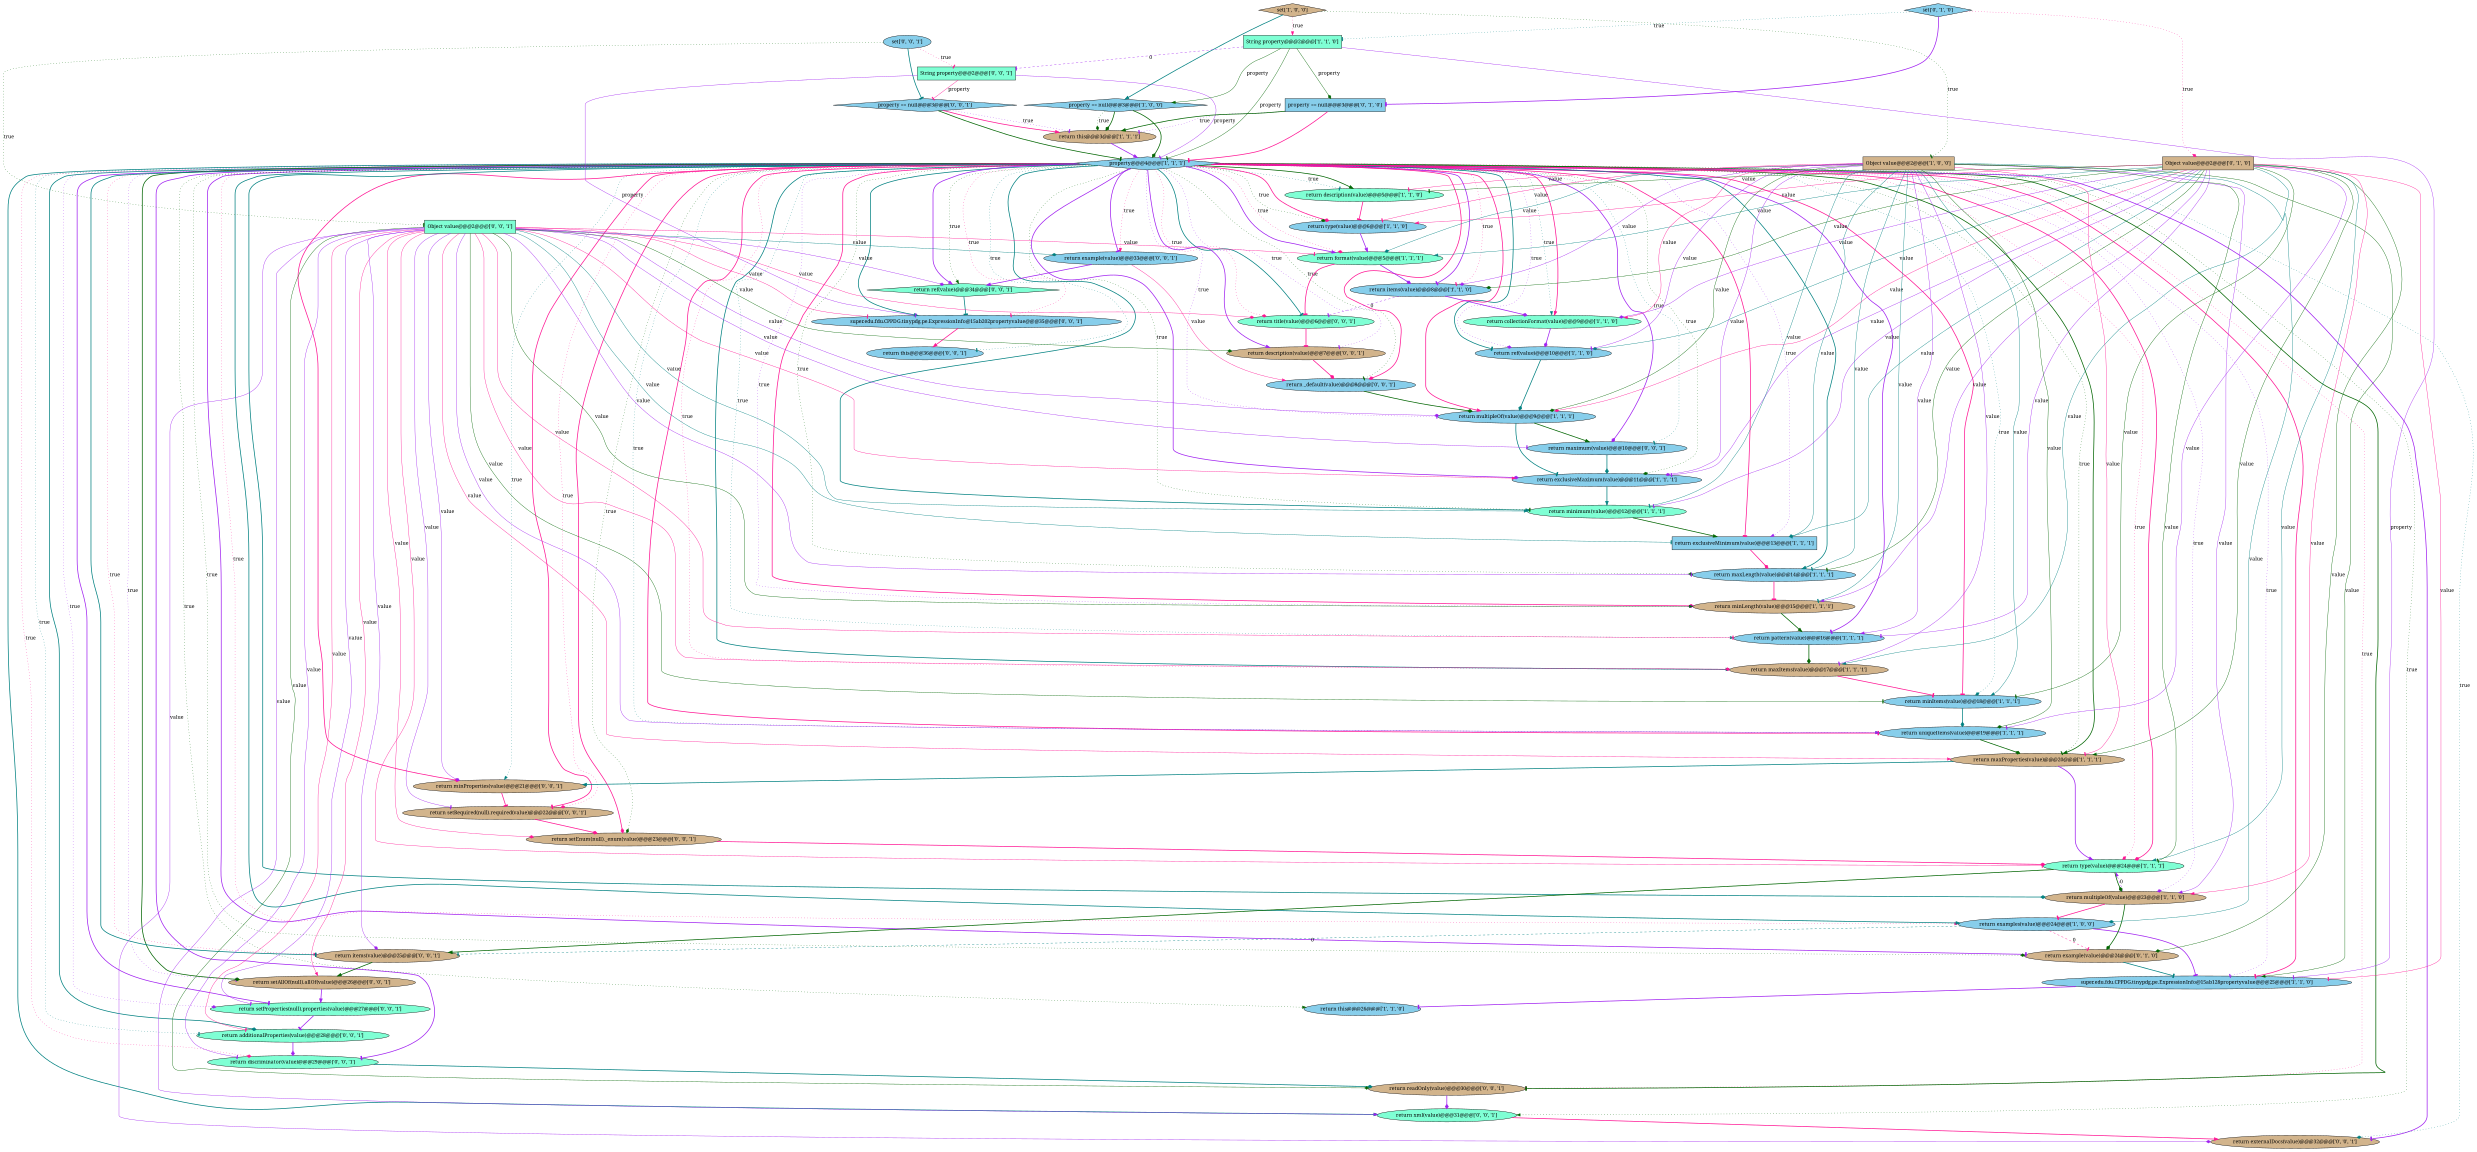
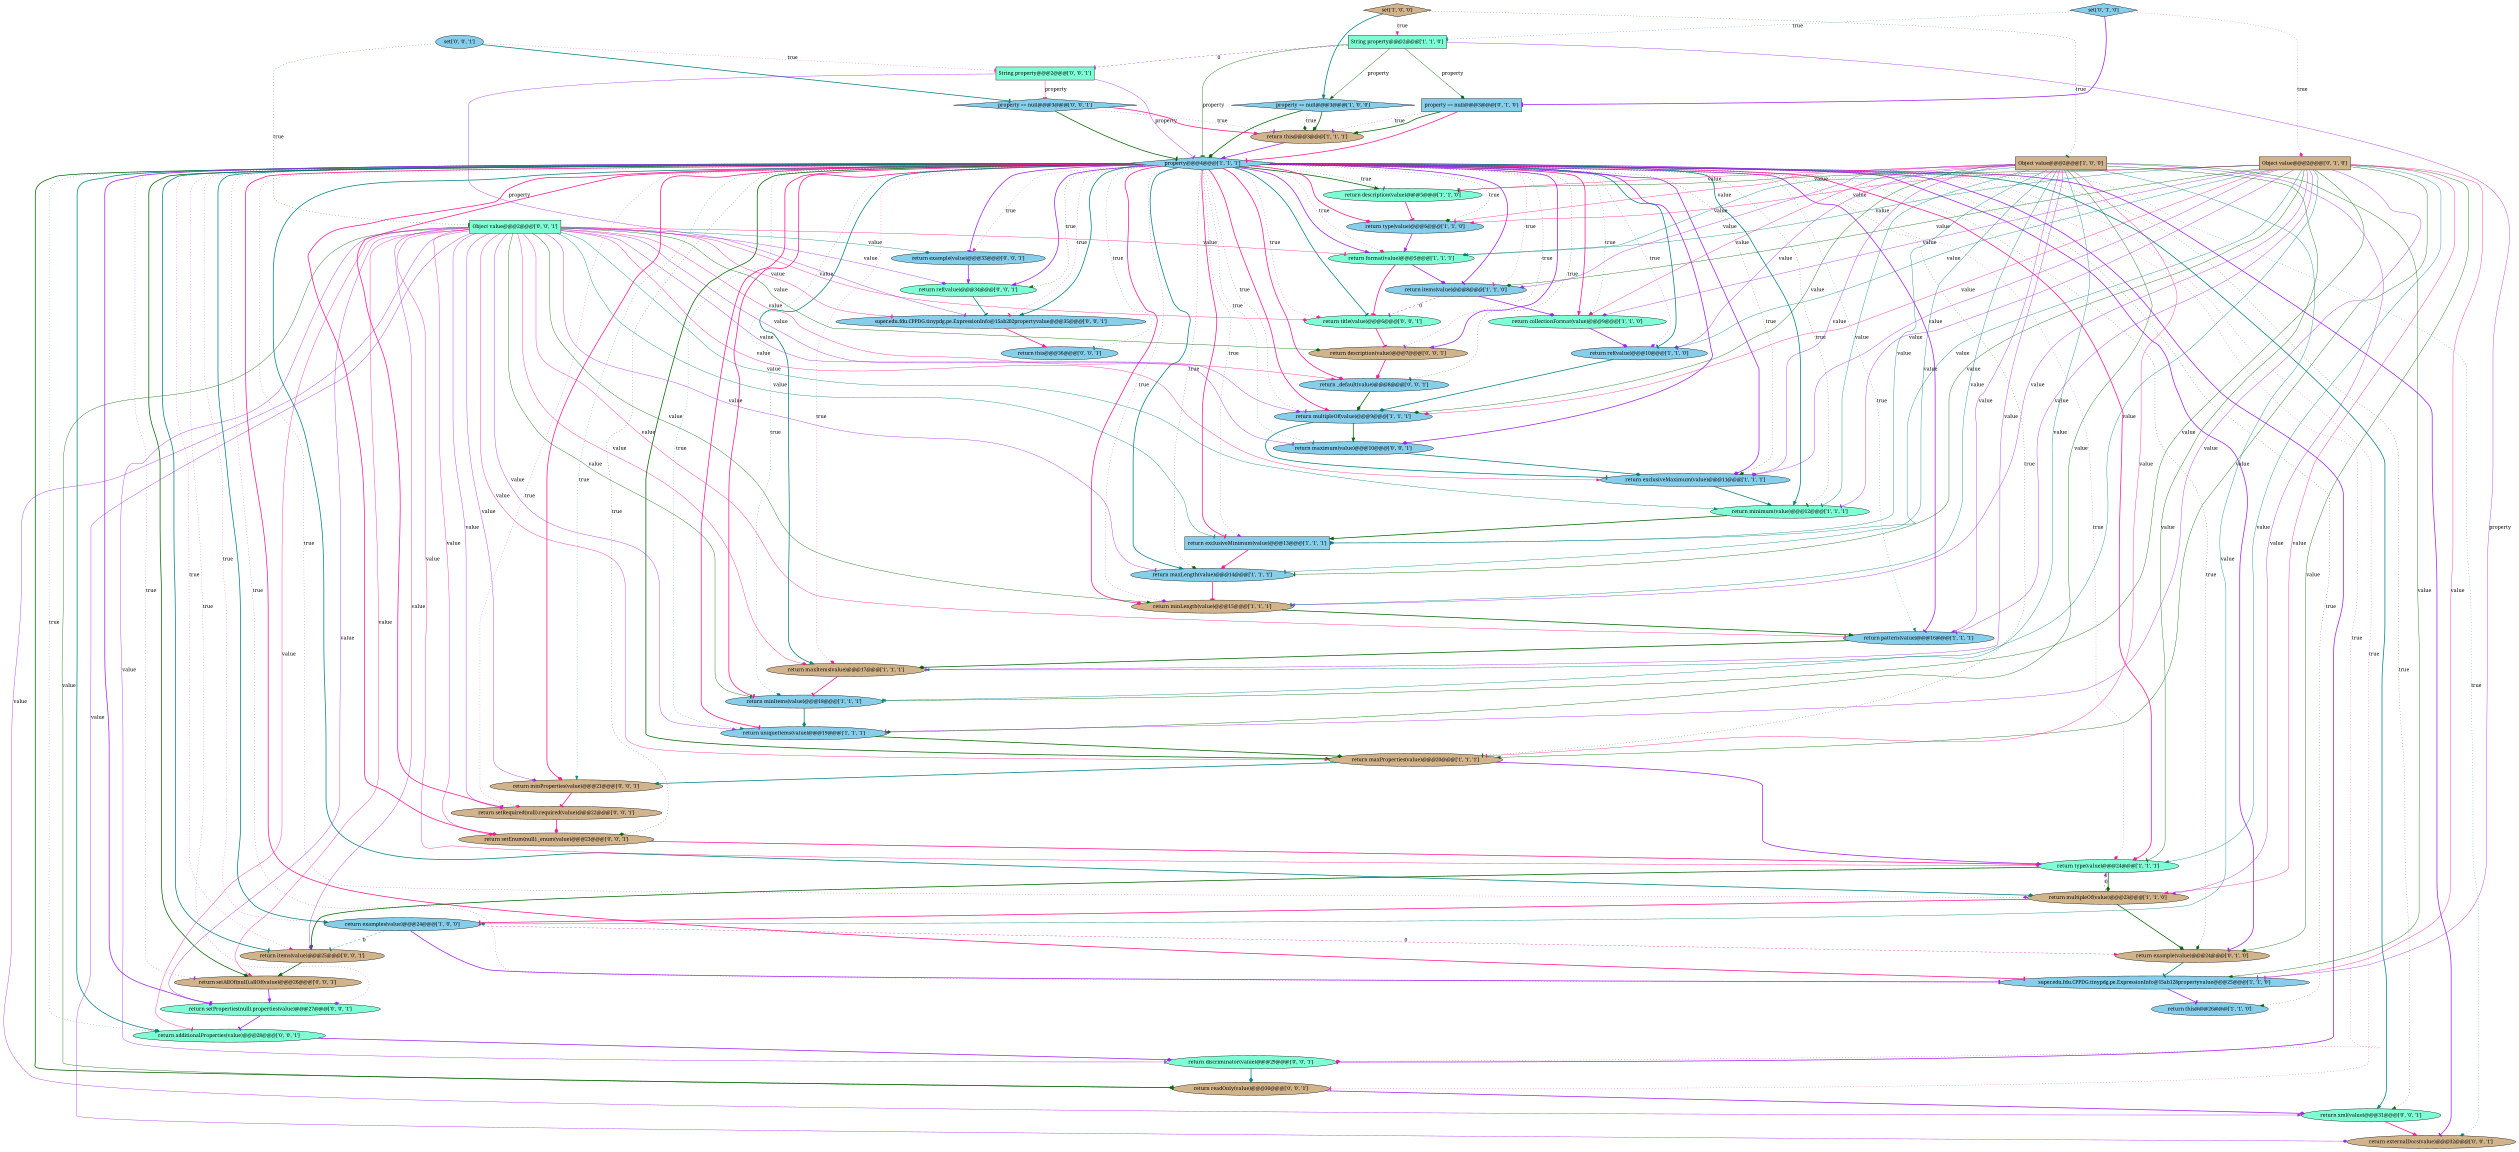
(963, 290) -> (968, 290)
(1197, 336) -> (931, 357)
(2068, 940) -> (1296, 940)
